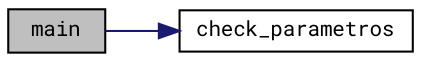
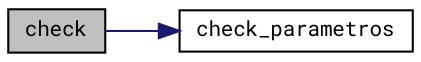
(57, 31) -> (57, 31)
